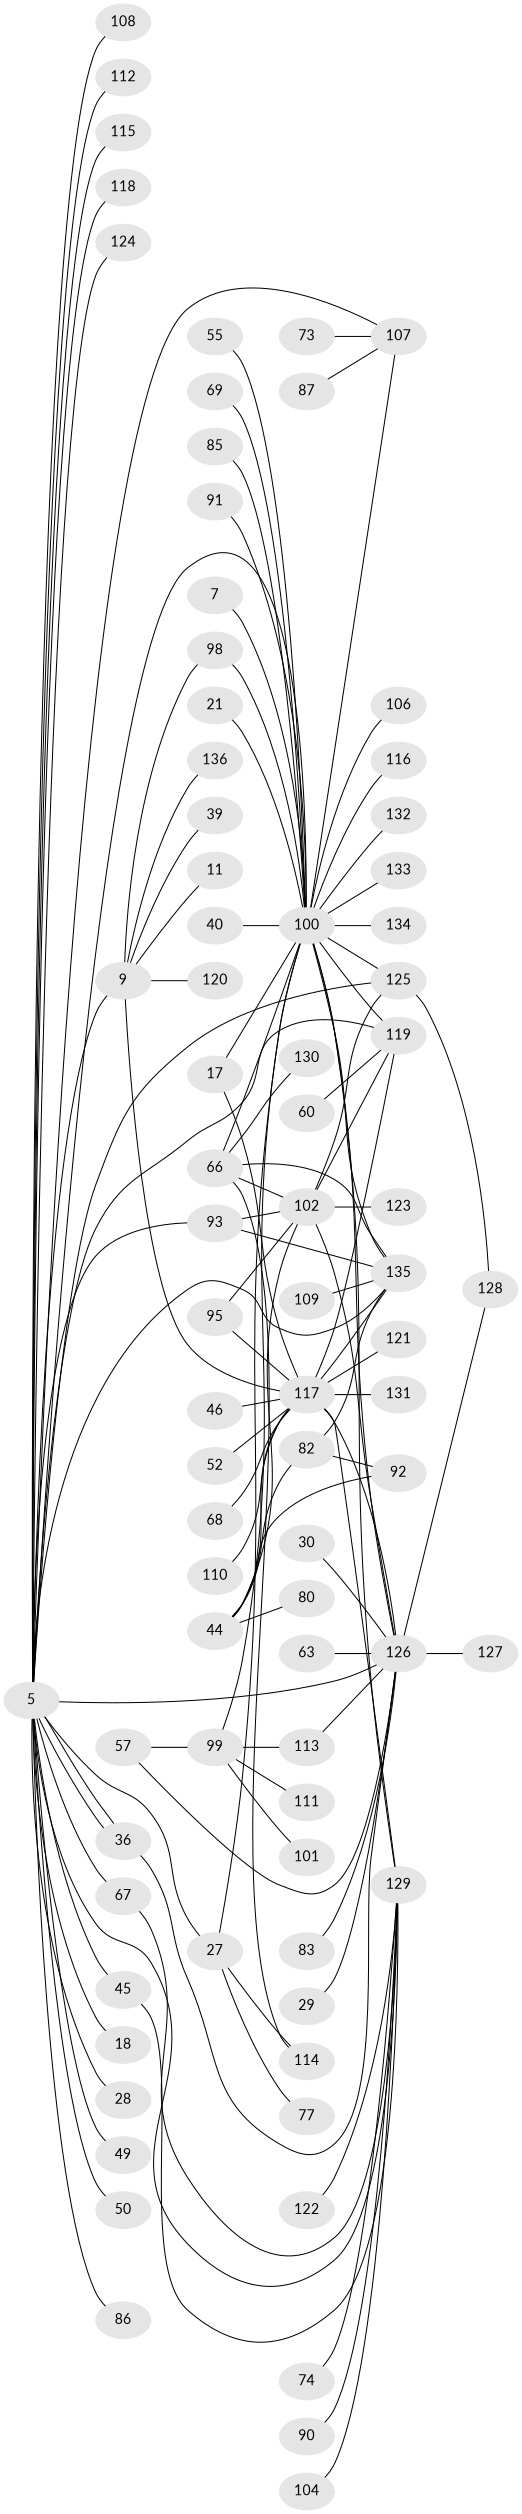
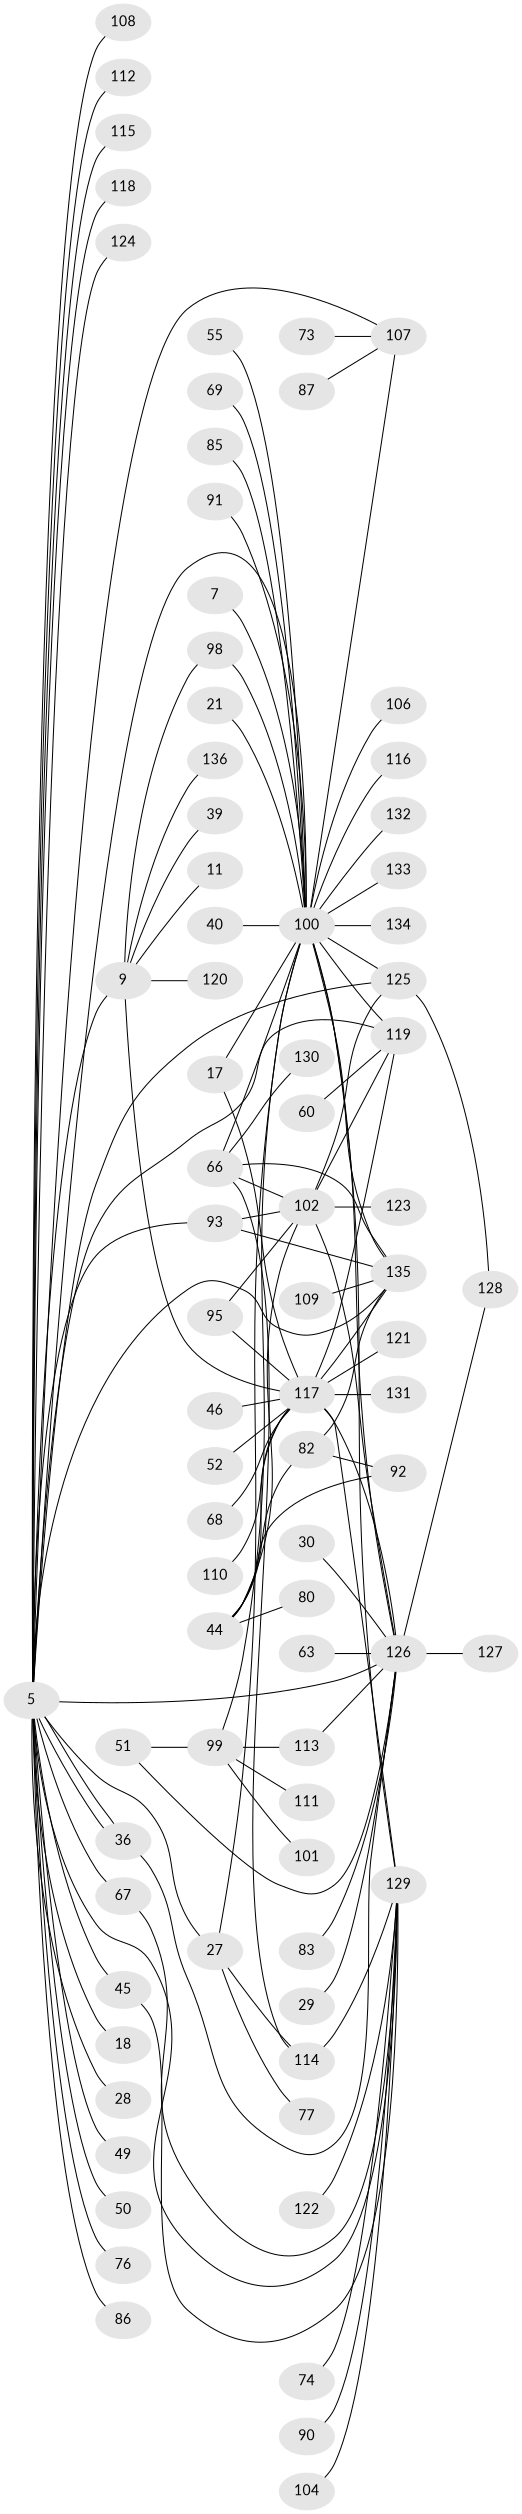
(123, 1747) -> (123, 1747)
none -> (361, 1985)
none -> (123, 2265)
